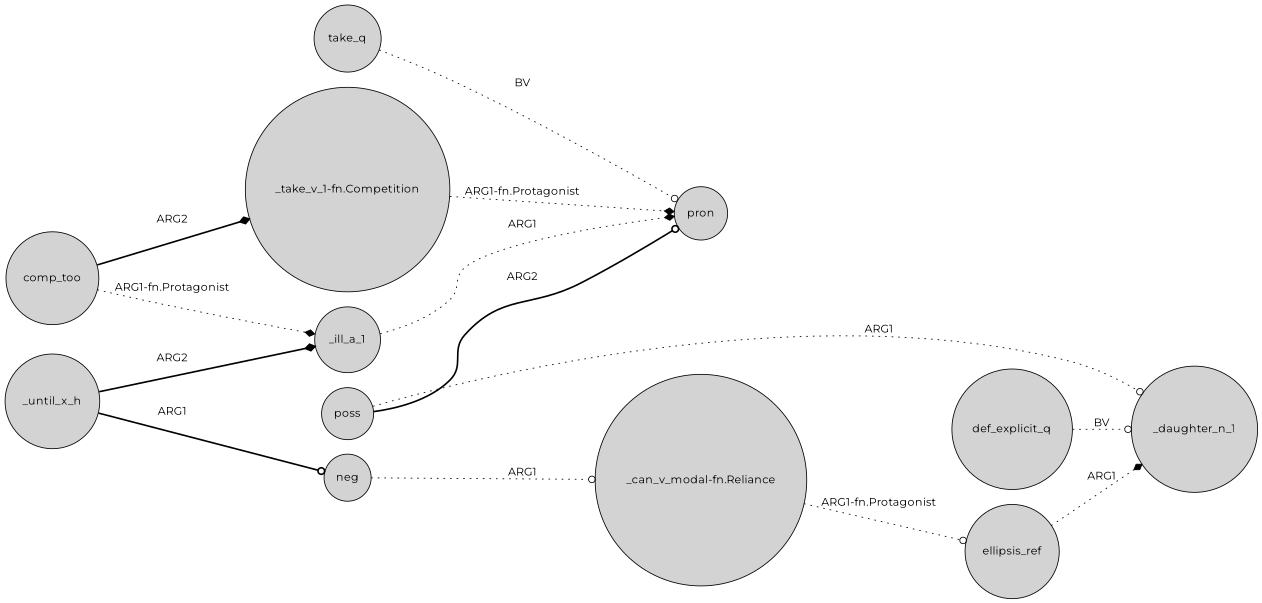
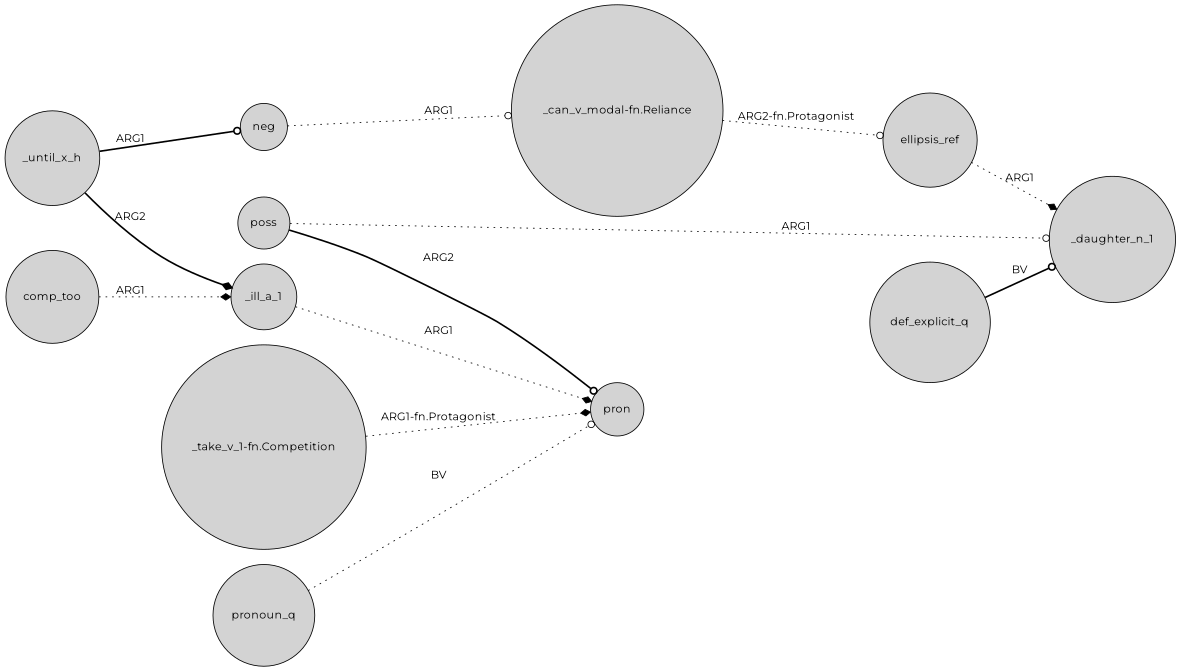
(348, 39) -> (264, 615)
(169, 243) -> none
(173, 288) -> (131, 291)
(1099, 429) -> (1017, 283)
(879, 503) -> (796, 117)
